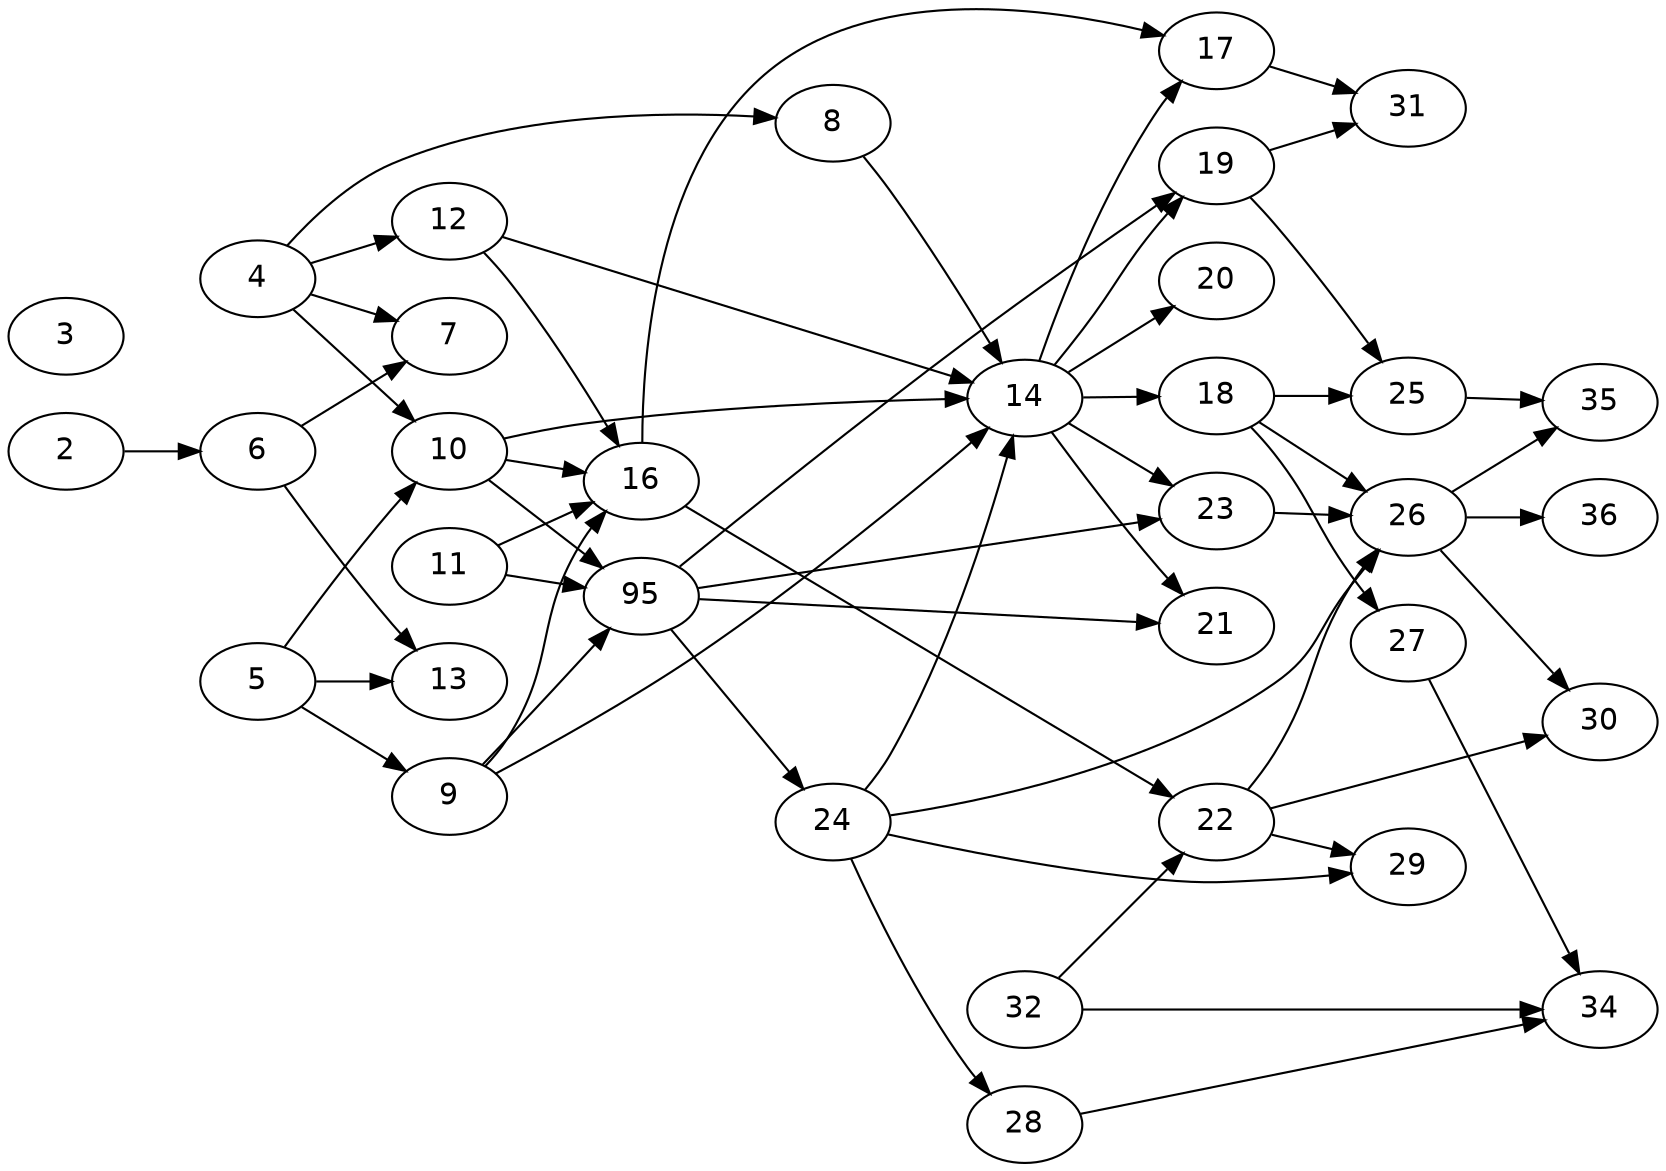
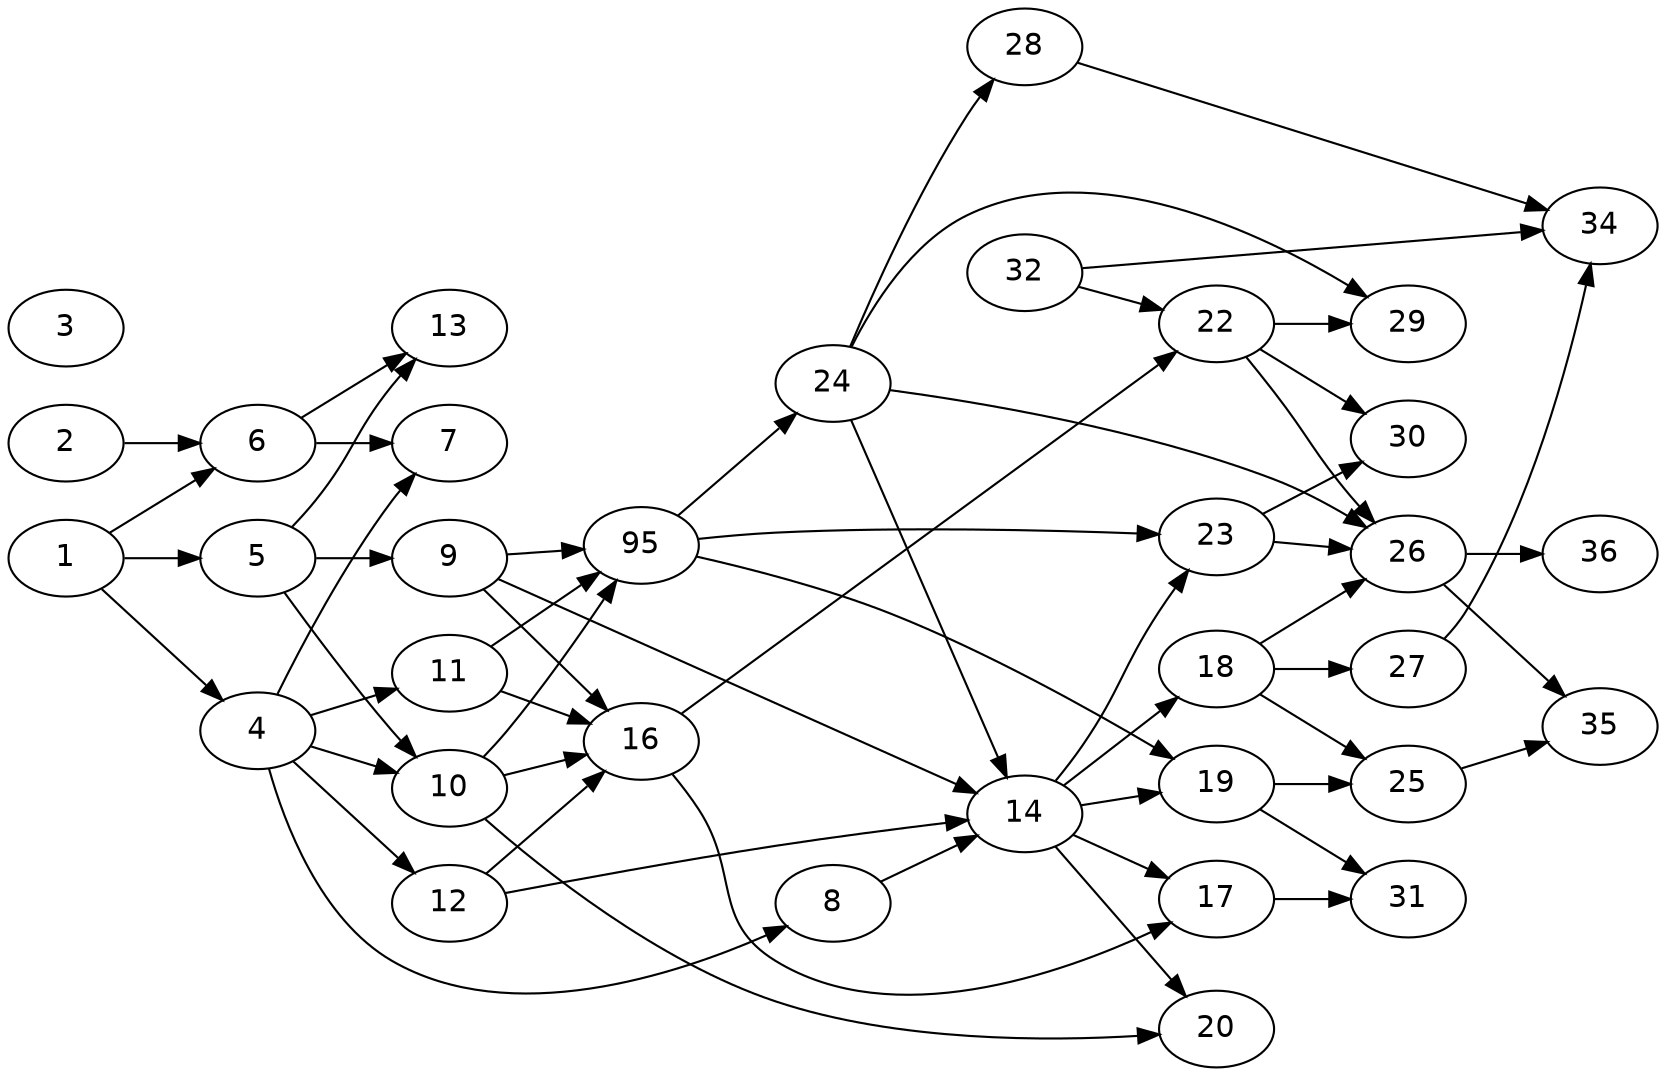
(724, 410) -> (786, 1004)
none -> (66, 558)
(1497, 612) -> (1289, 500)
(1217, 626) -> none
none -> (344, 705)
